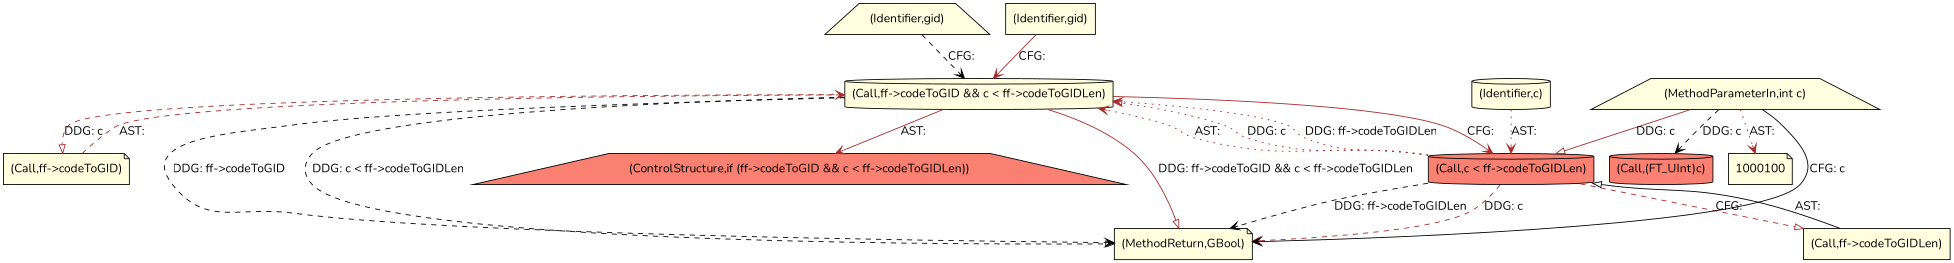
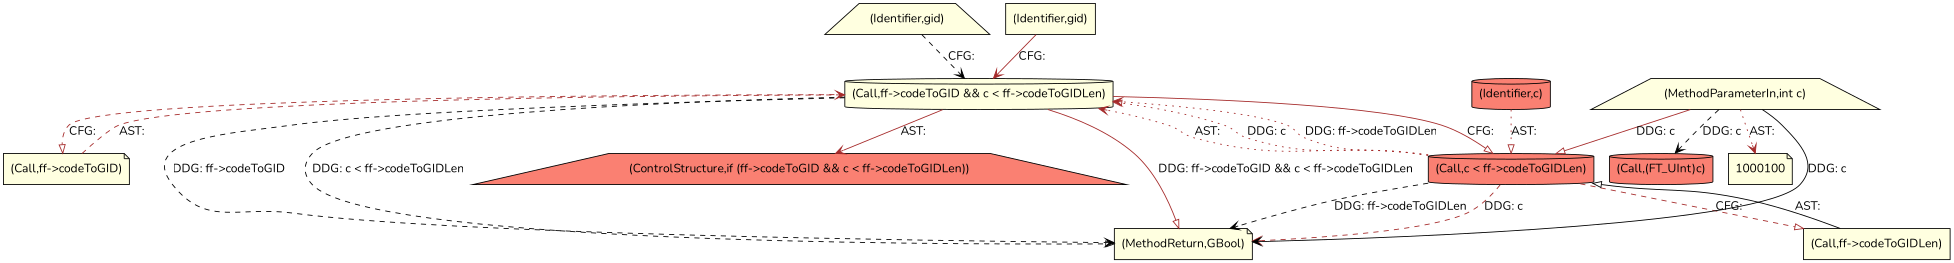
(1511, 94) -> (1511, 94)
(1303, 105) -> (1303, 105)
(1511, 127) -> (1511, 127)
(84, 132) -> (84, 132)
(1828, 169) -> (1828, 169)
